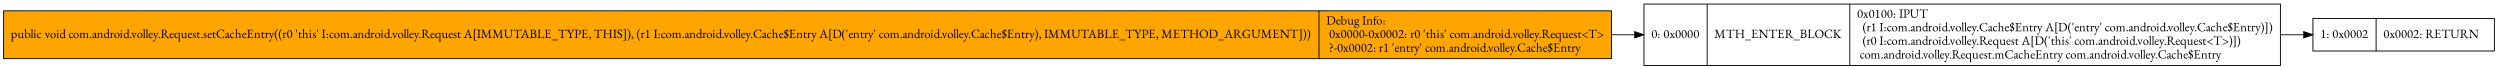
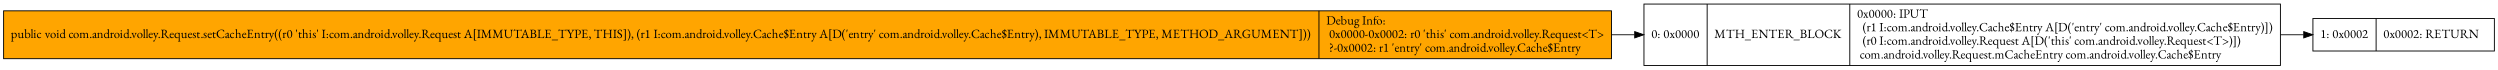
(1895, 14) -> (1895, 14)
